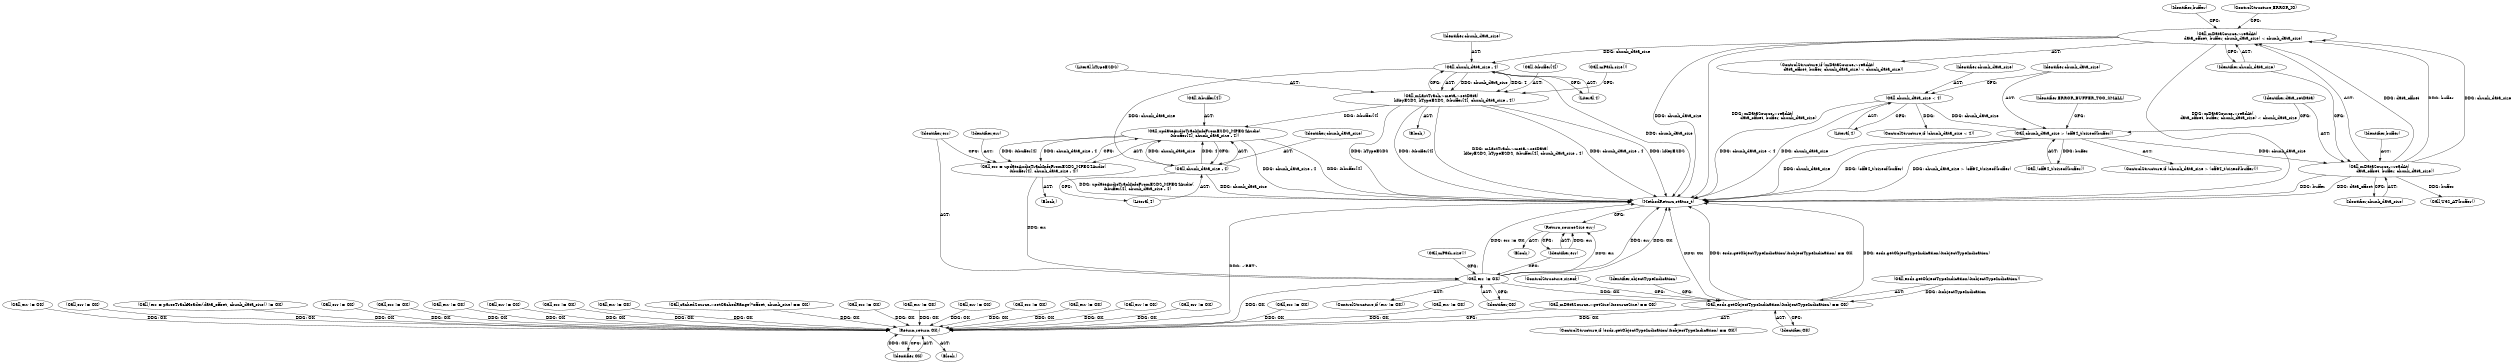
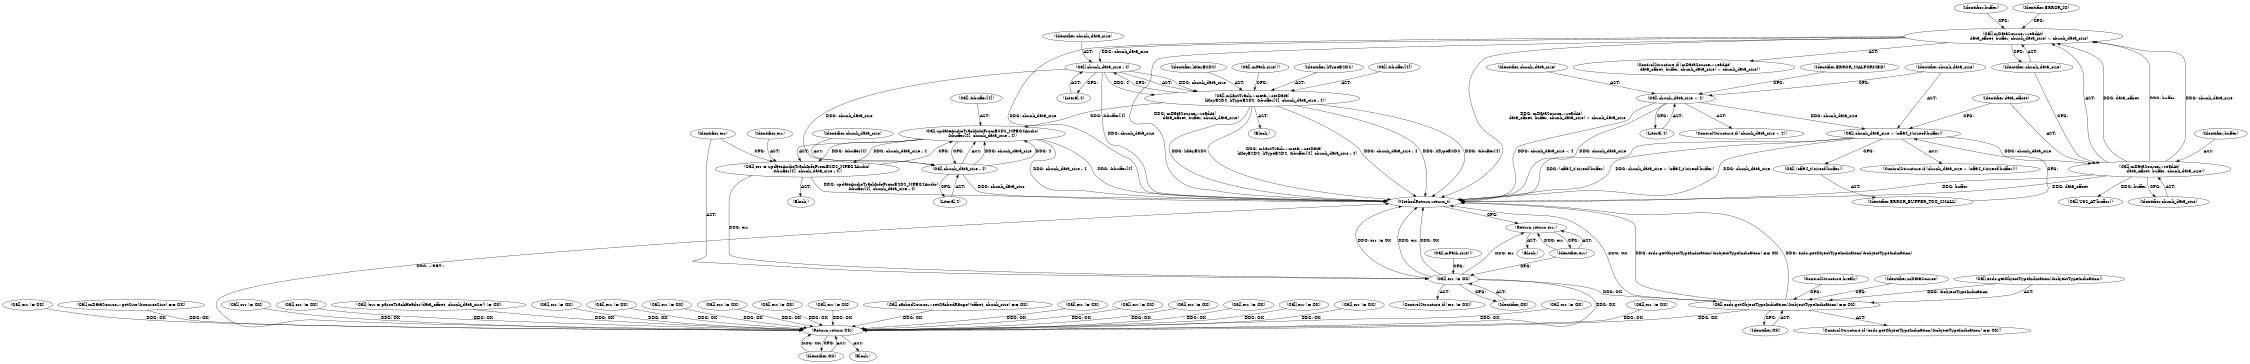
(2265, 8) -> (2046, 8)
(1097, 67) -> (1329, 67)
none -> (1194, 67)
none -> (1850, 67)
(2289, 98) -> (2006, 98)
(1930, 116) -> (1722, 116)
(2075, 151) -> (1869, 151)
(2047, 152) -> (1845, 189)
(1668, 202) -> (1424, 202)
(1570, 228) -> (1536, 228)
(1552, 279) -> (1831, 279)
(1643, 279) -> (1912, 279)
(1472, 318) -> (199, 318)
